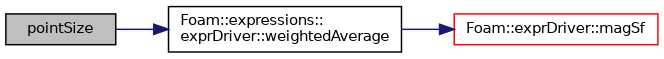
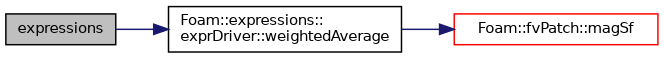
(61, 29) -> (61, 29)
(556, 29) -> (556, 29)
